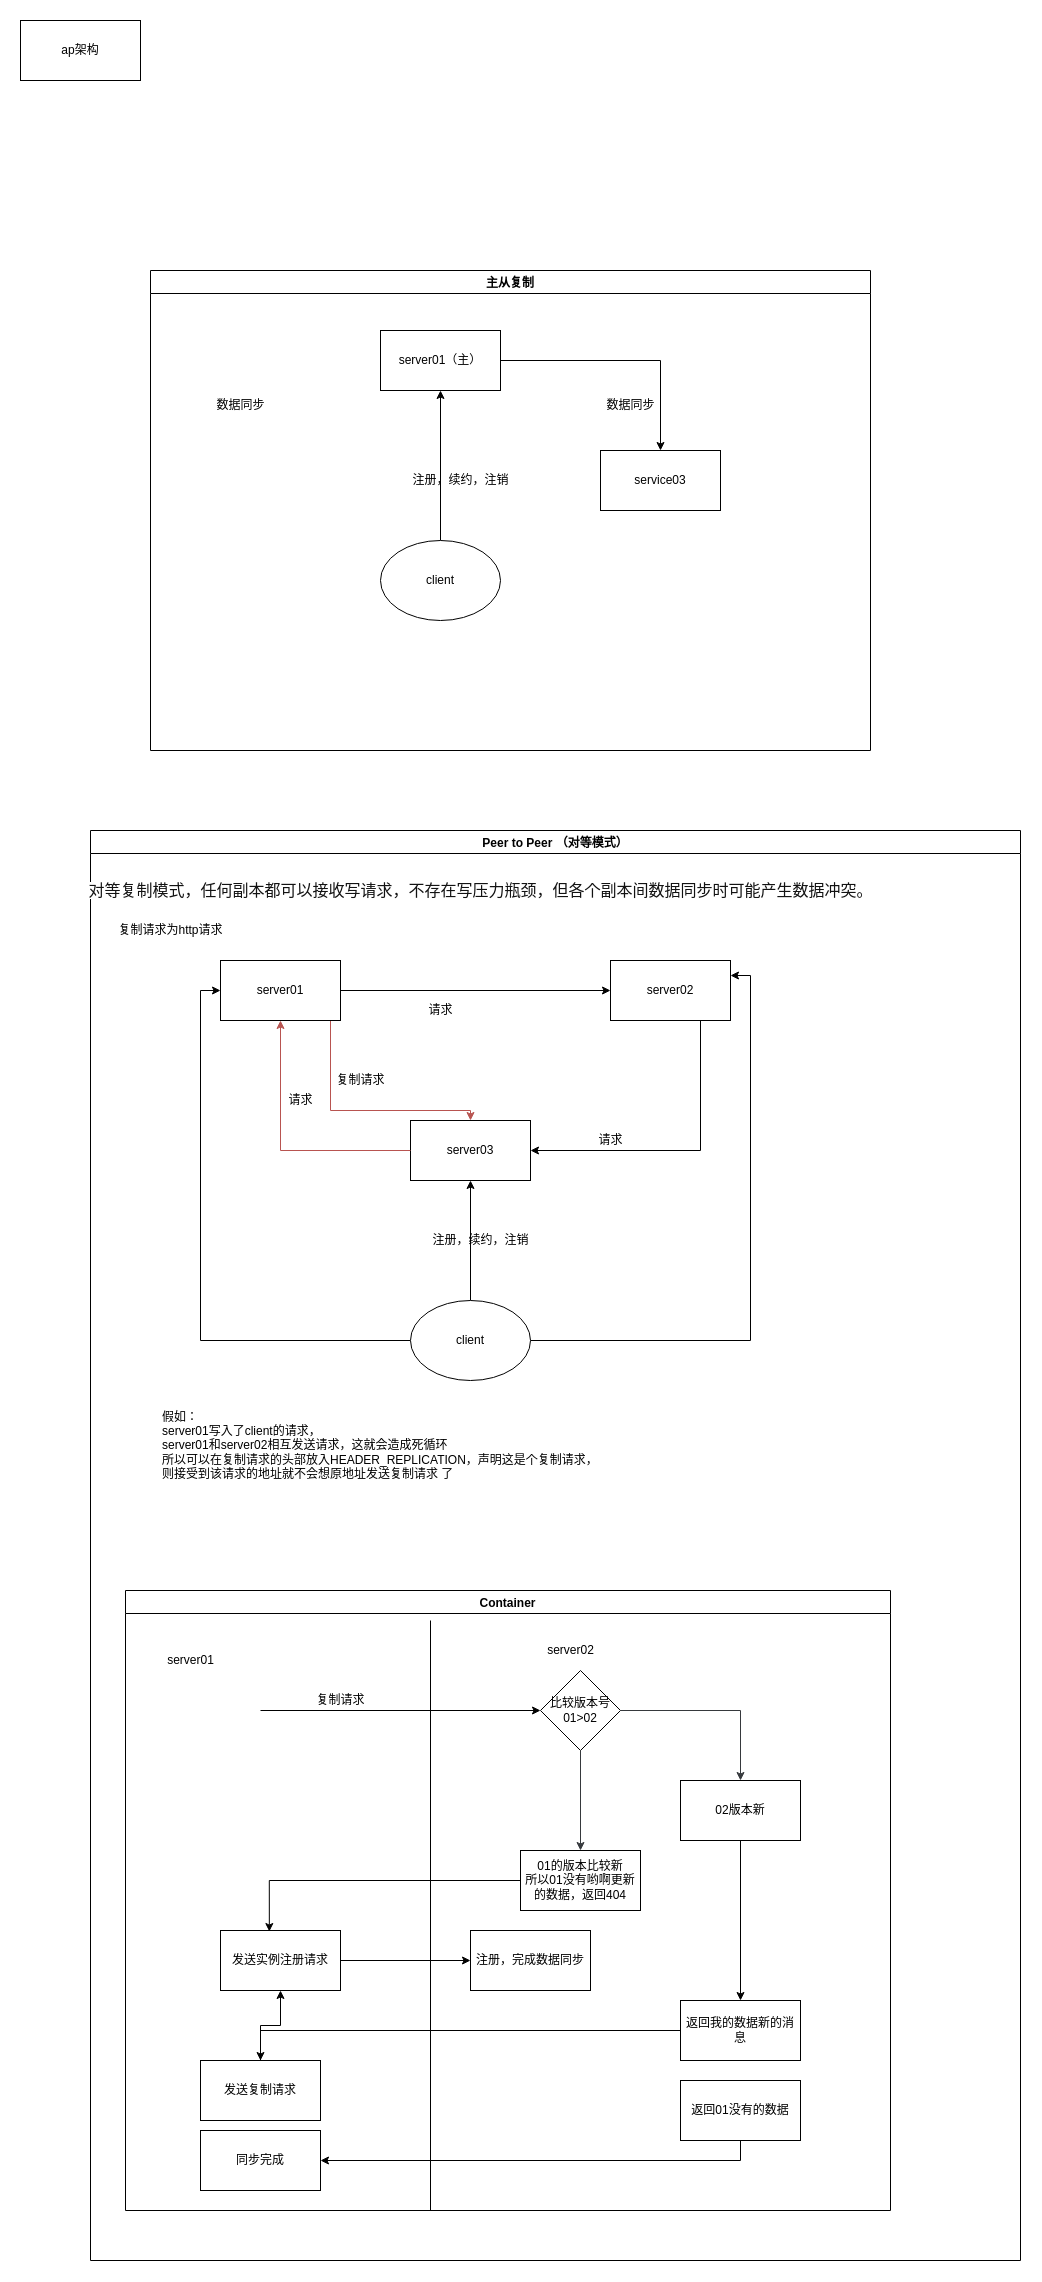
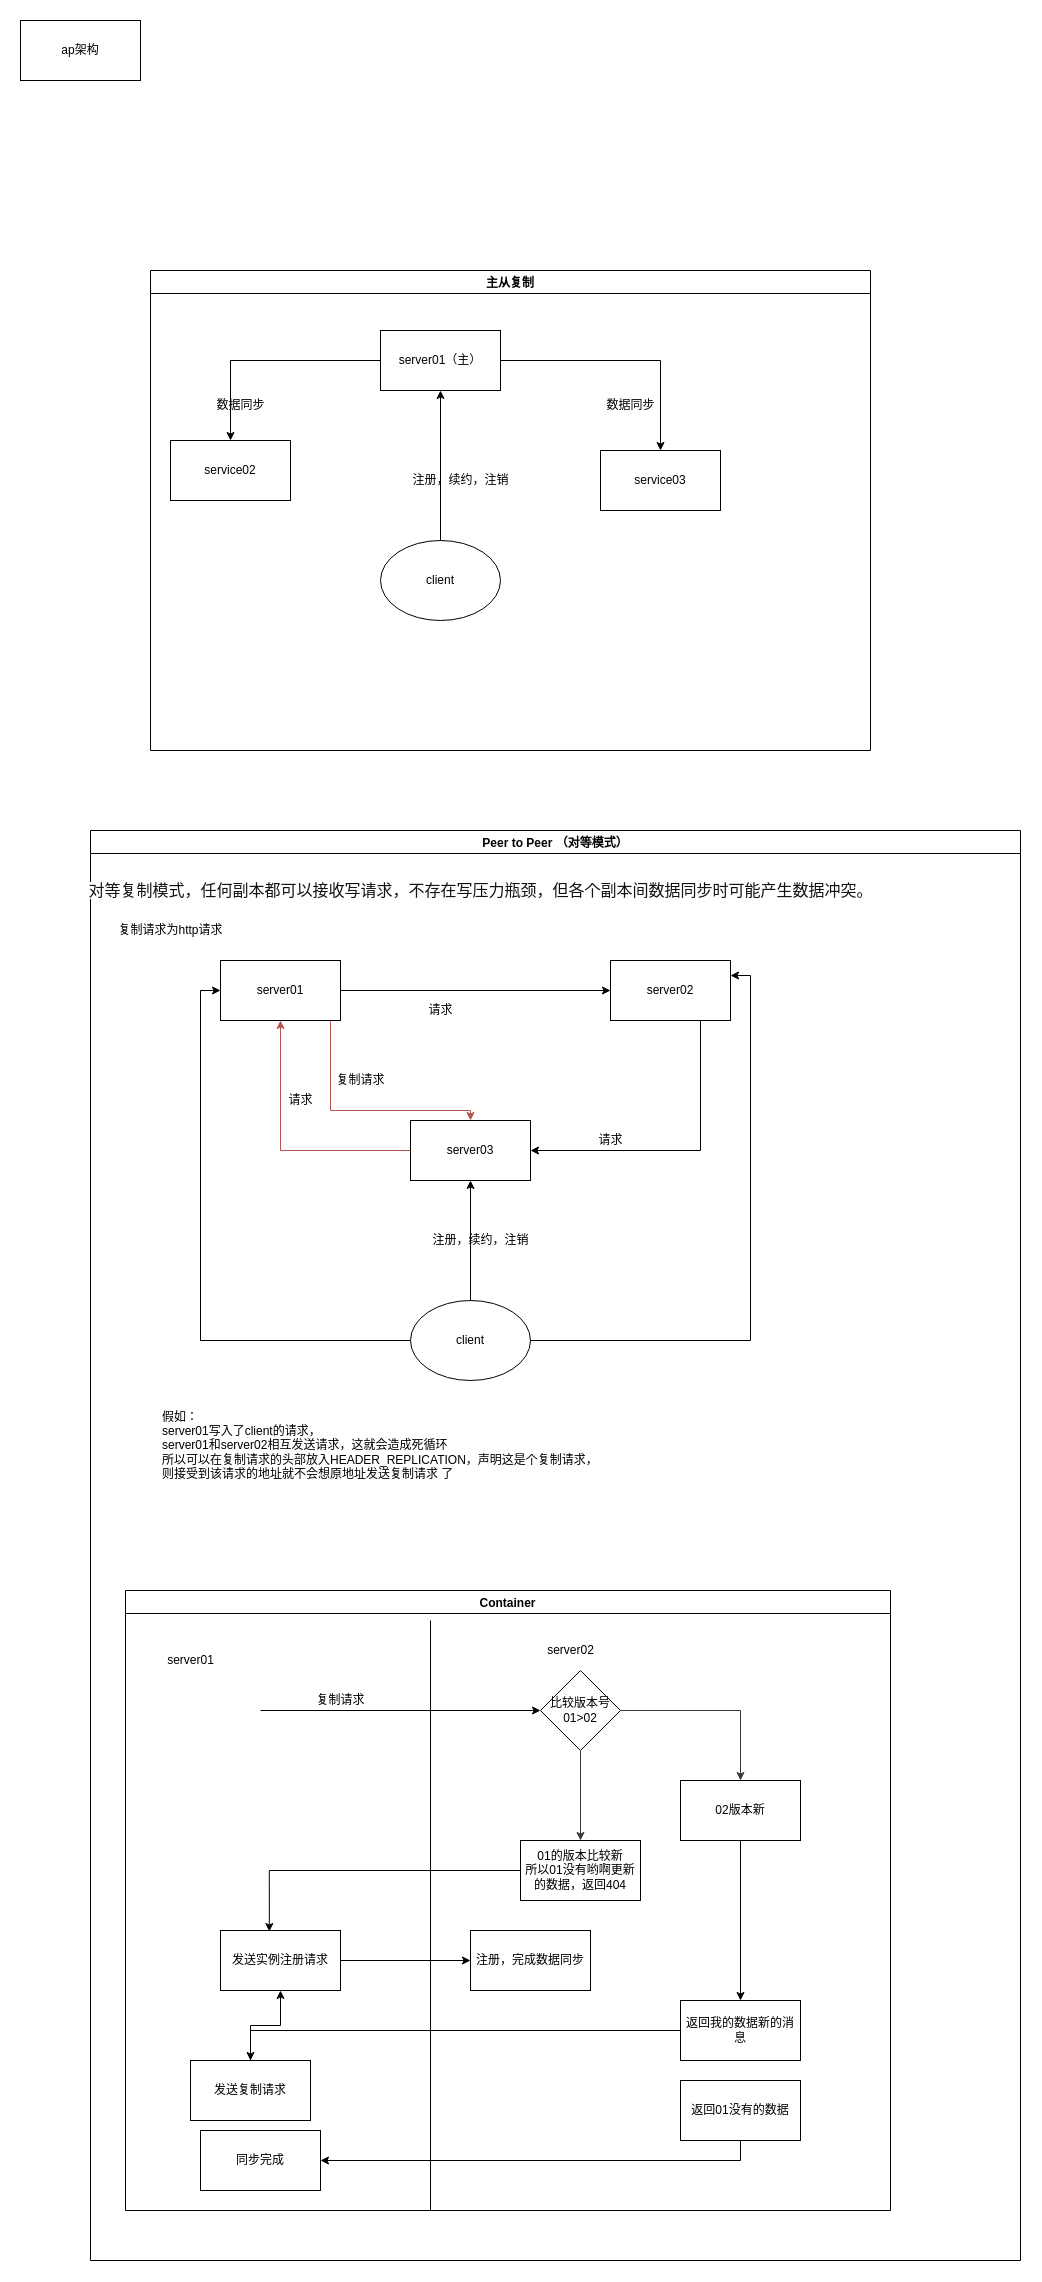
none -> (270, 361)
none -> (231, 471)
(581, 1881) -> (581, 1871)
(261, 2091) -> (251, 2091)
